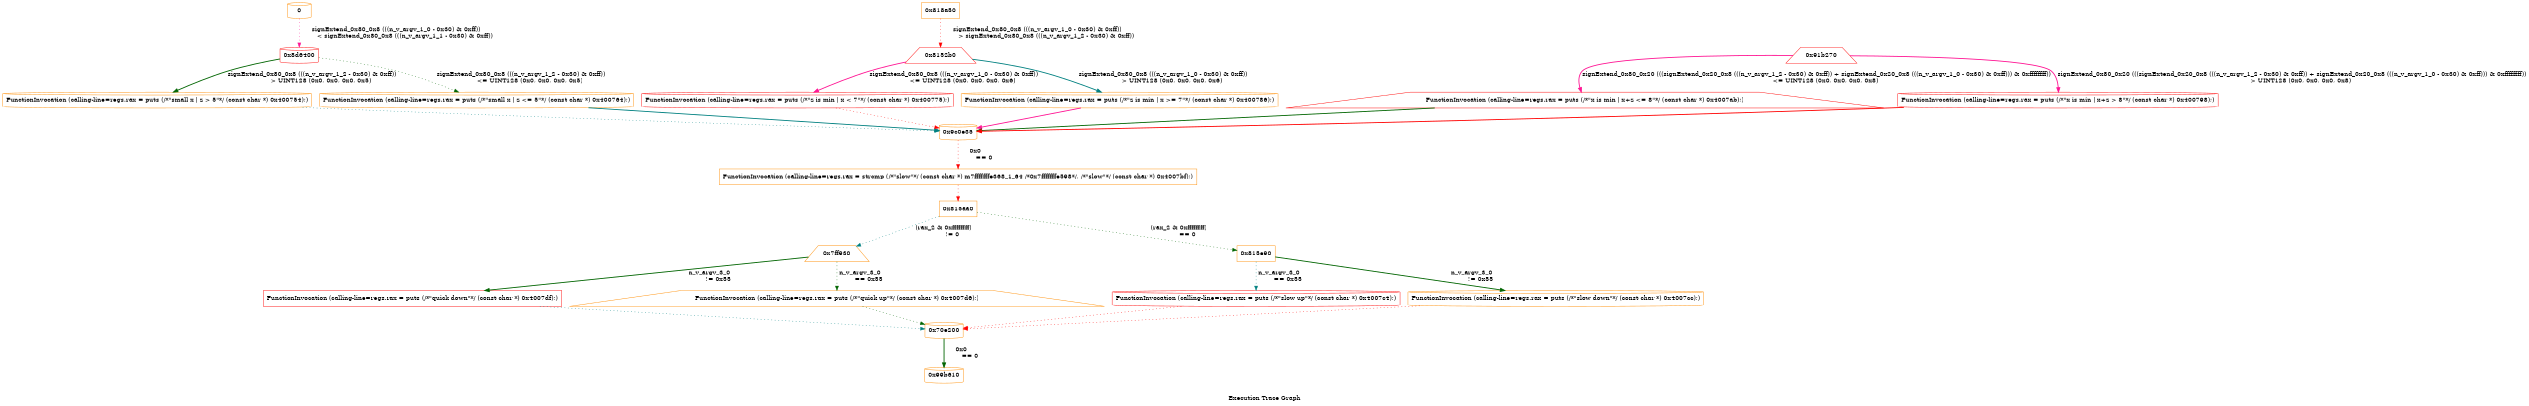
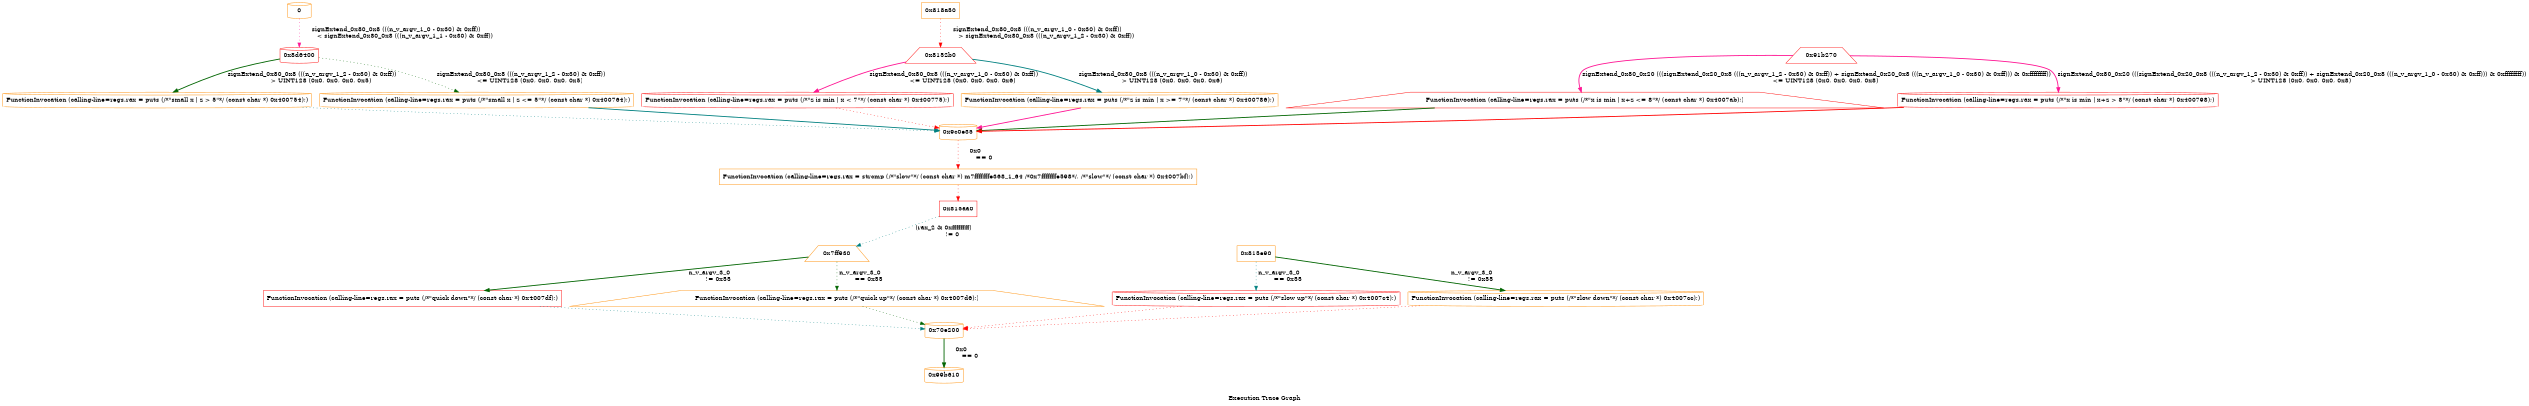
(958, 209) -> (958, 209)
(1105, 231) -> none
